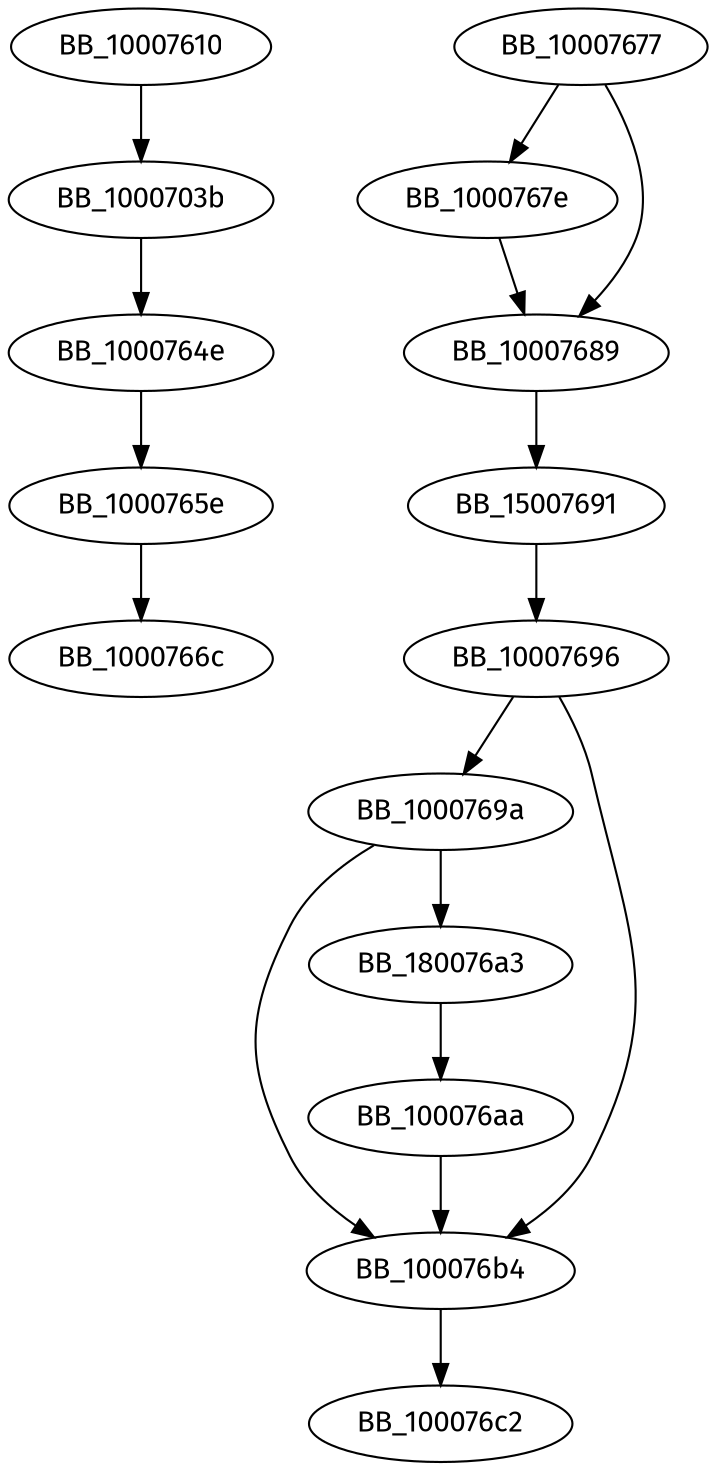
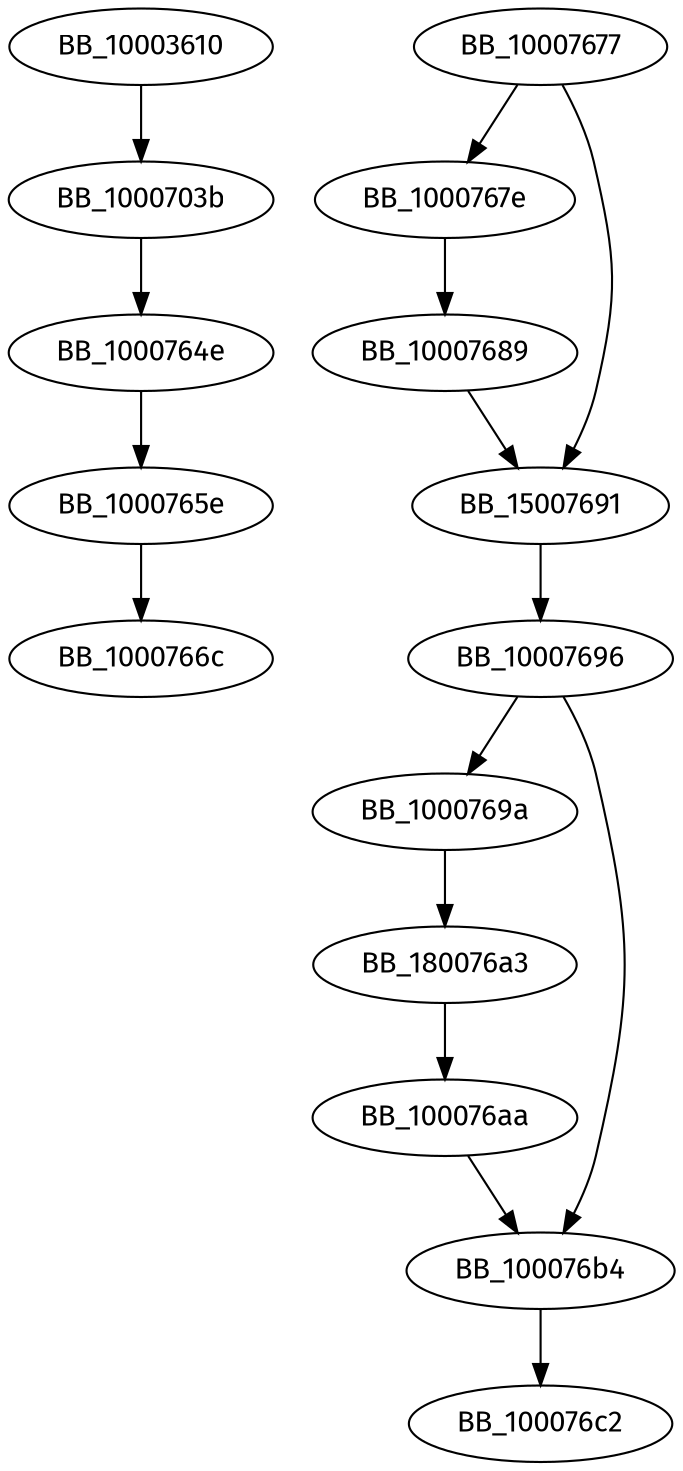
(141, 47) -> (141, 47)
(643, 196) -> (611, 266)
(256, 1031) -> none
